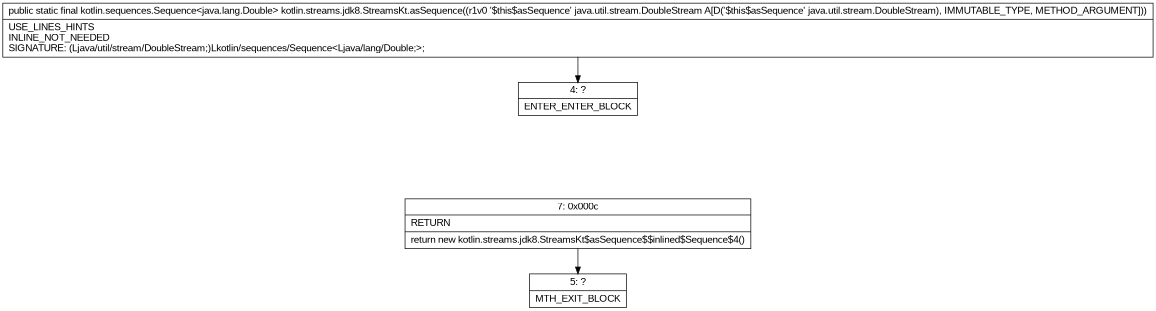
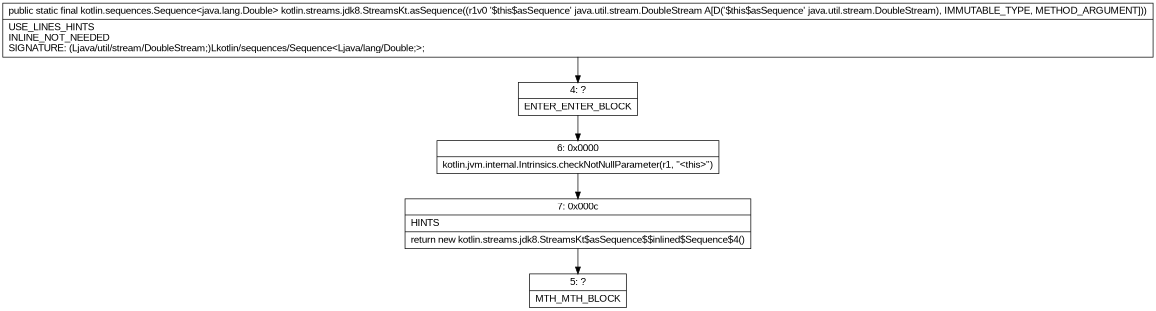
none -> (578, 157)
(431, 223) -> (425, 223)
(578, 299) -> (578, 299)
